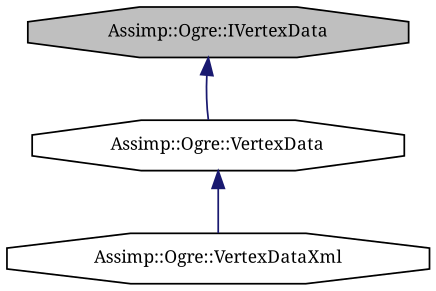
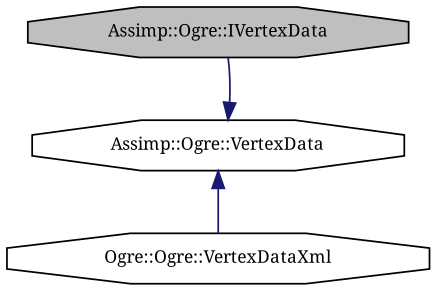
(207, 98) -> (230, 80)
(218, 259) -> (218, 259)
